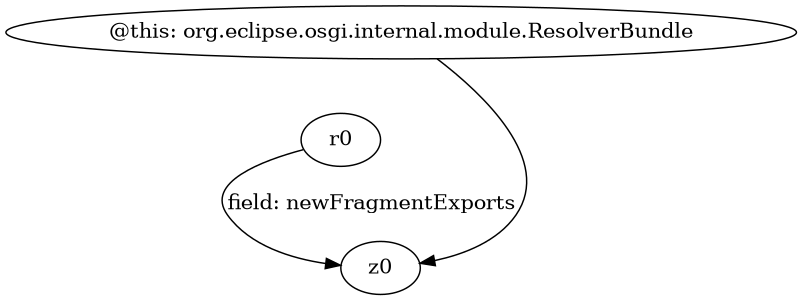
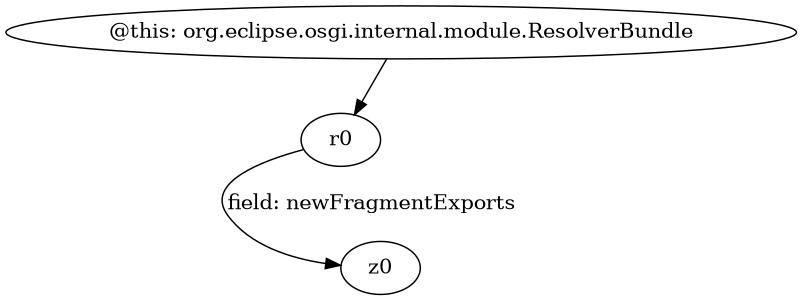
(525, 169) -> (374, 81)
